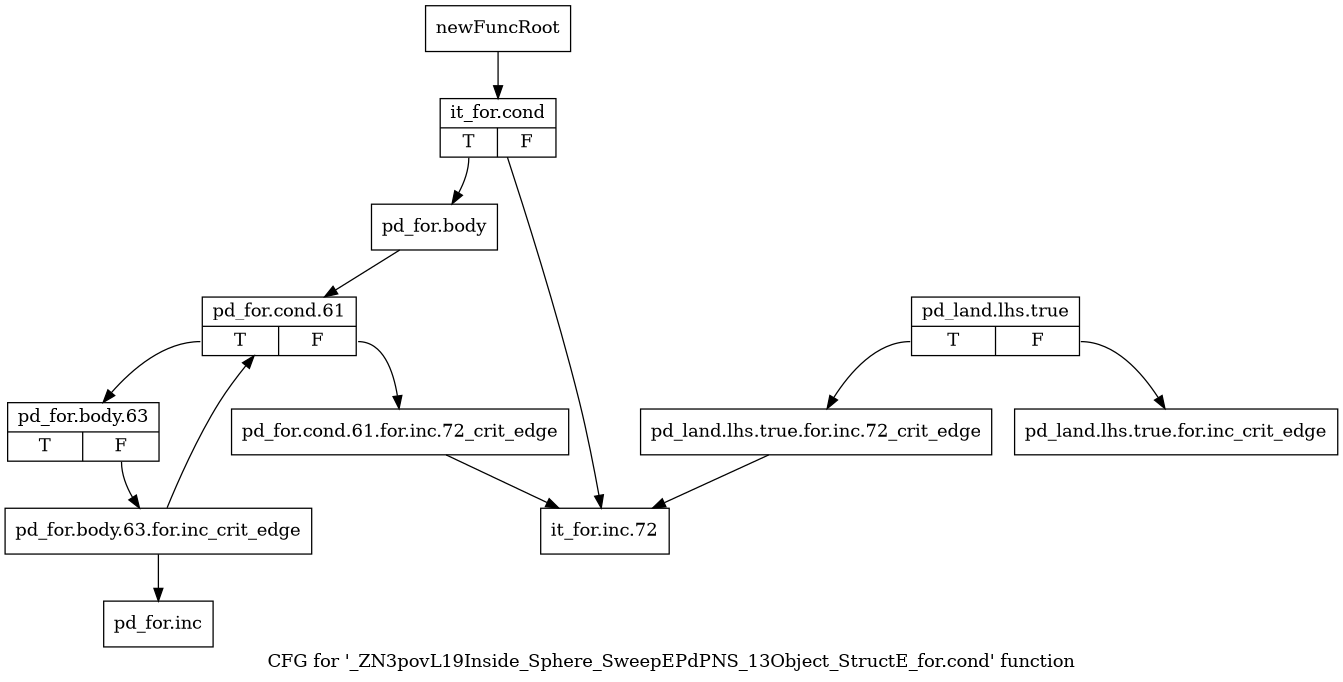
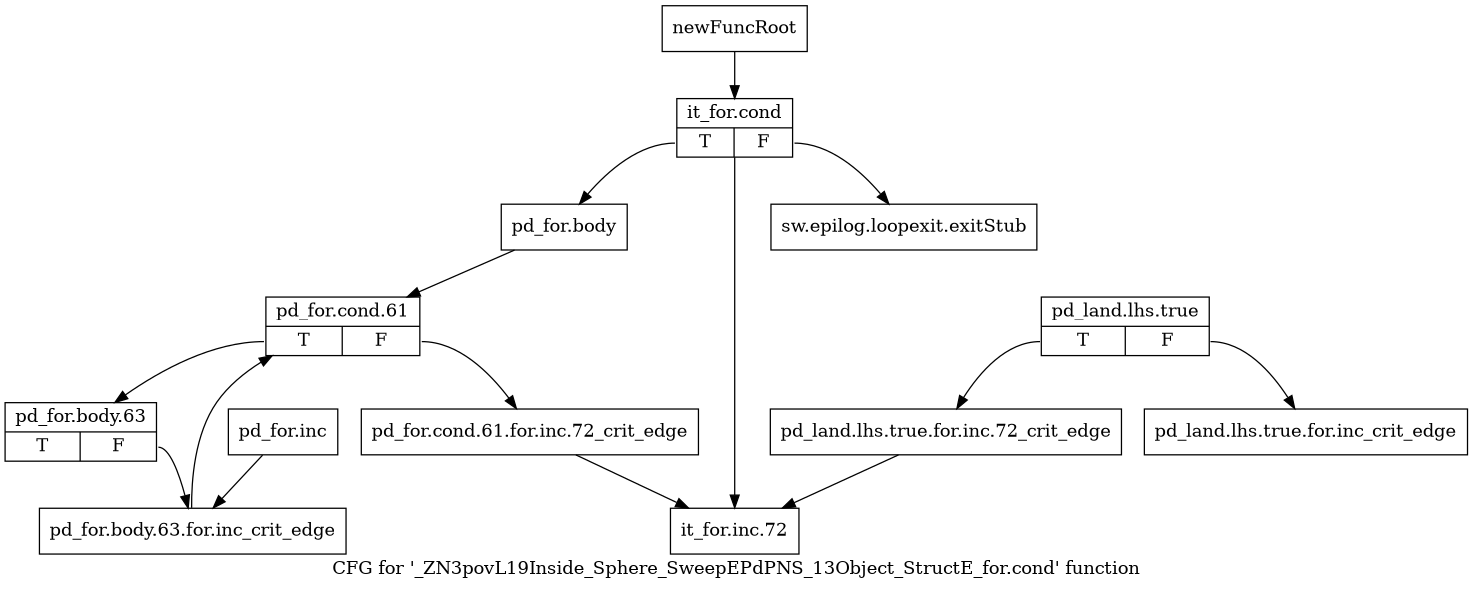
none -> (904, 227)
(158, 571) -> (242, 477)
